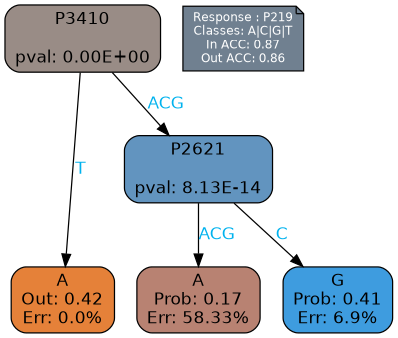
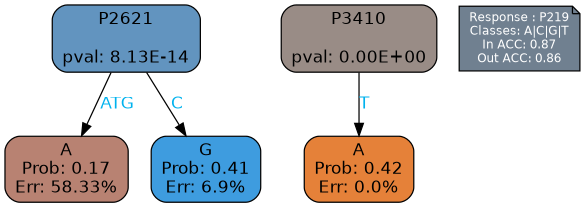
(136, 99) -> none
(217, 235) -> (118, 104)
(63, 300) -> (359, 169)
